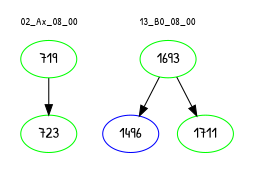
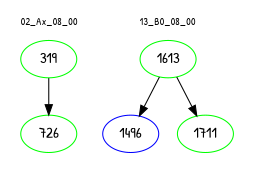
(49, 59) -> (49, 59)
(168, 59) -> (168, 59)
(49, 134) -> (49, 134)
